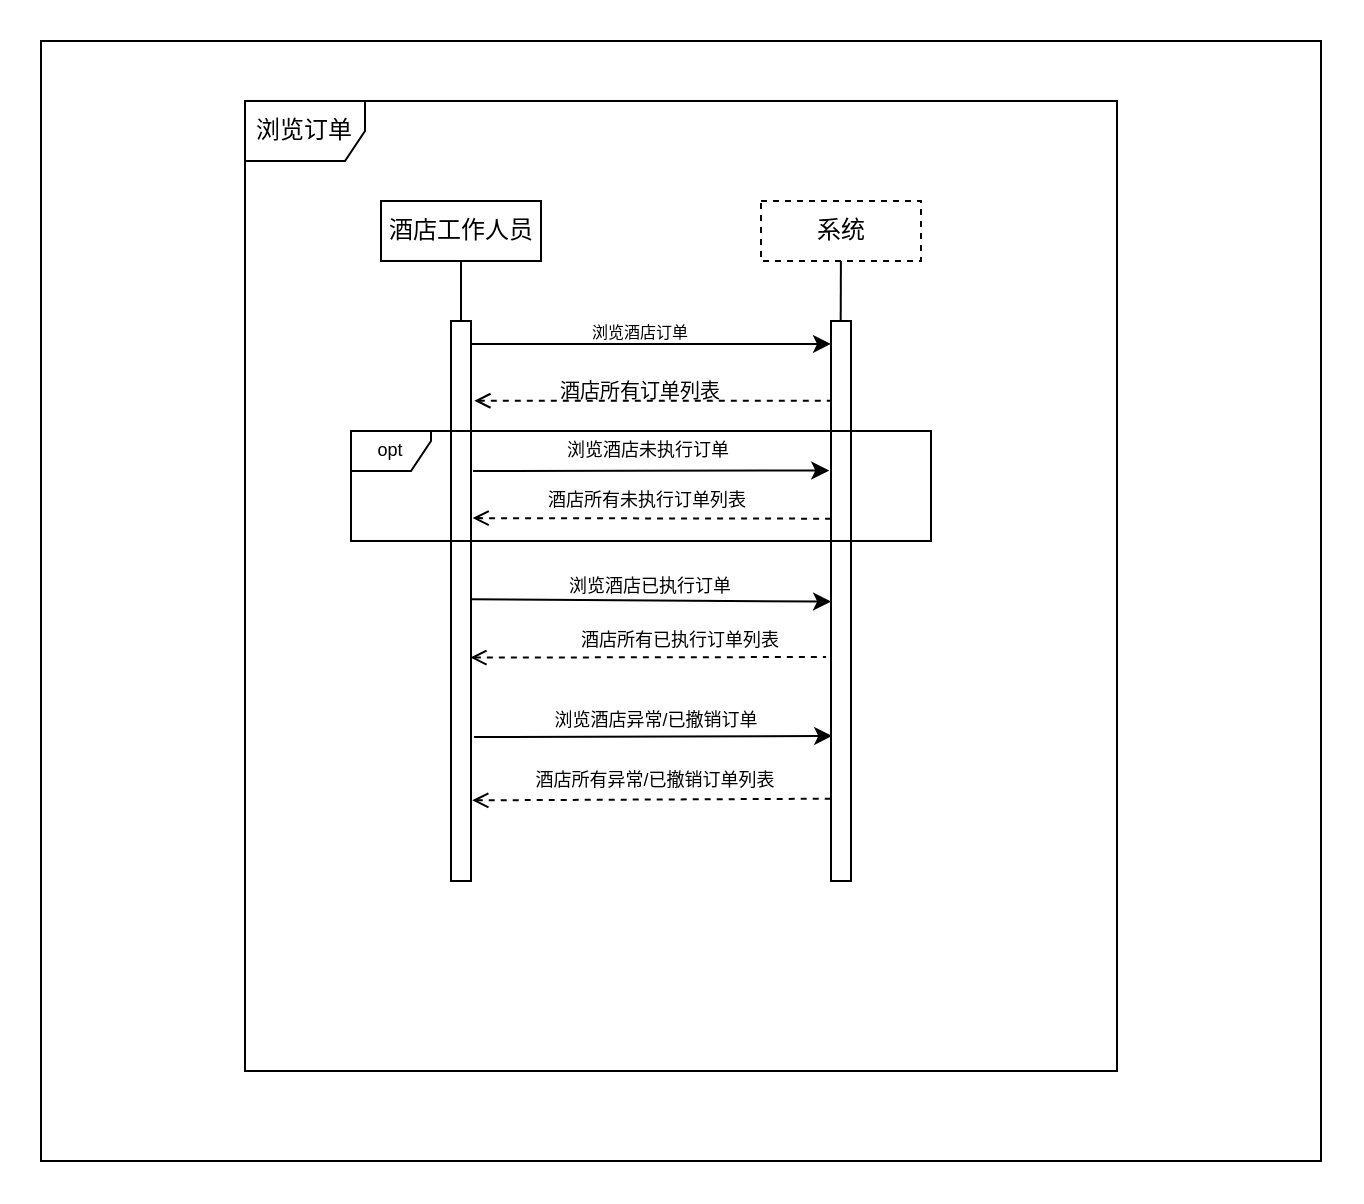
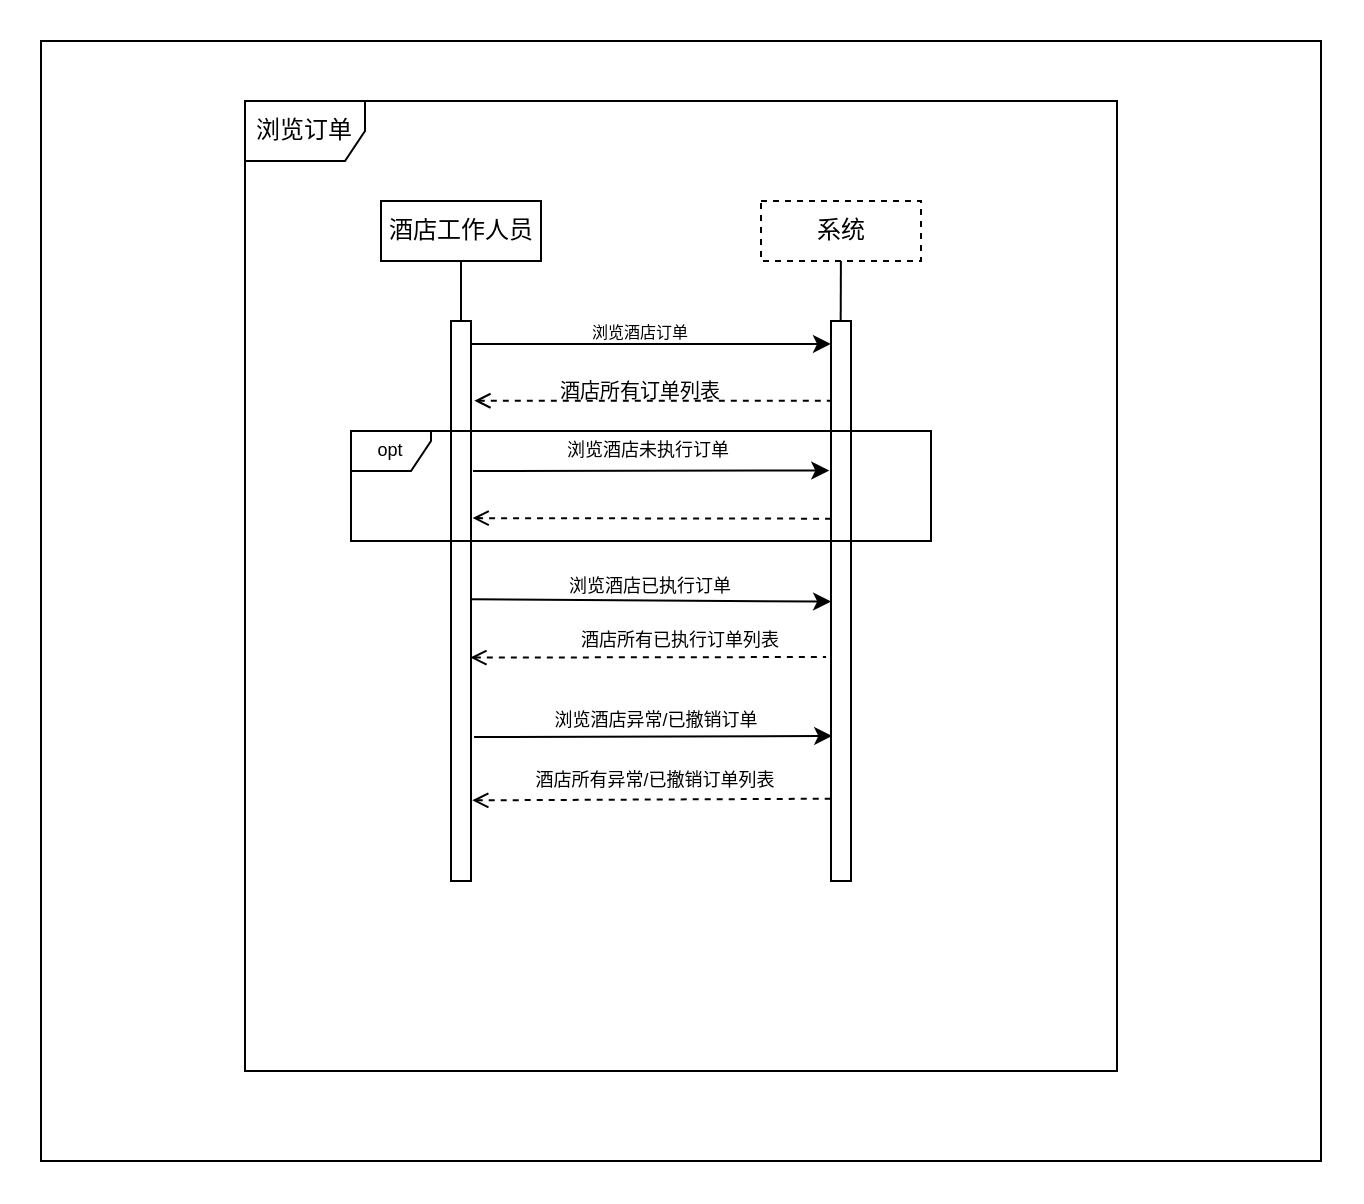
(647, 501) -> none
